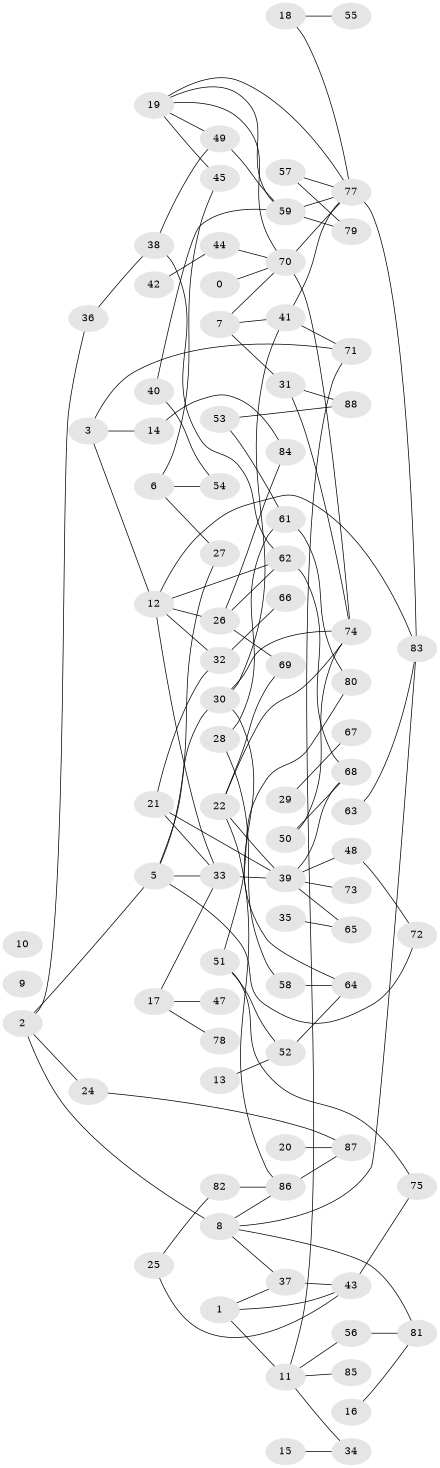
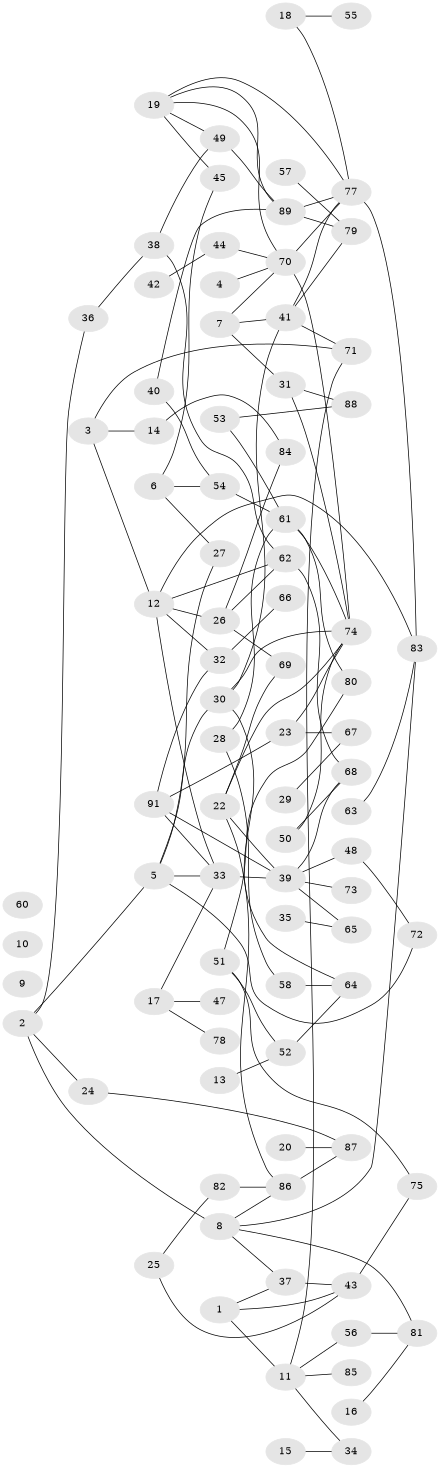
(319, 182) -> none
(286, 212) -> (286, 212)
none -> (318, 275)
(220, 285) -> (220, 285)
none -> (247, 500)
none -> (325, 573)
none -> (286, 733)
(154, 804) -> (154, 804)
none -> (23, 905)
